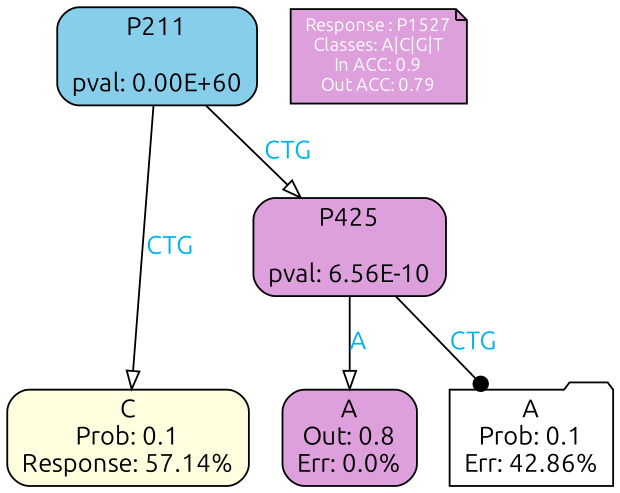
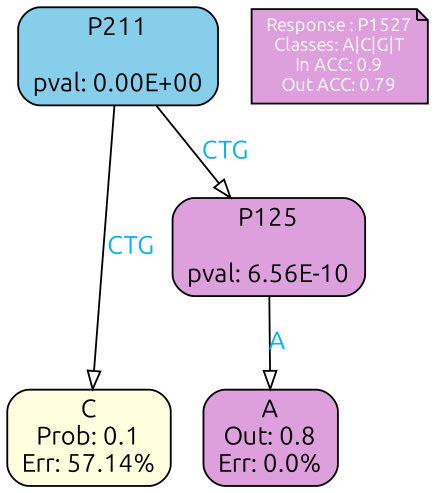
(157, 56) -> (118, 56)
(350, 247) -> (269, 247)
(128, 438) -> (89, 438)
(531, 438) -> none
